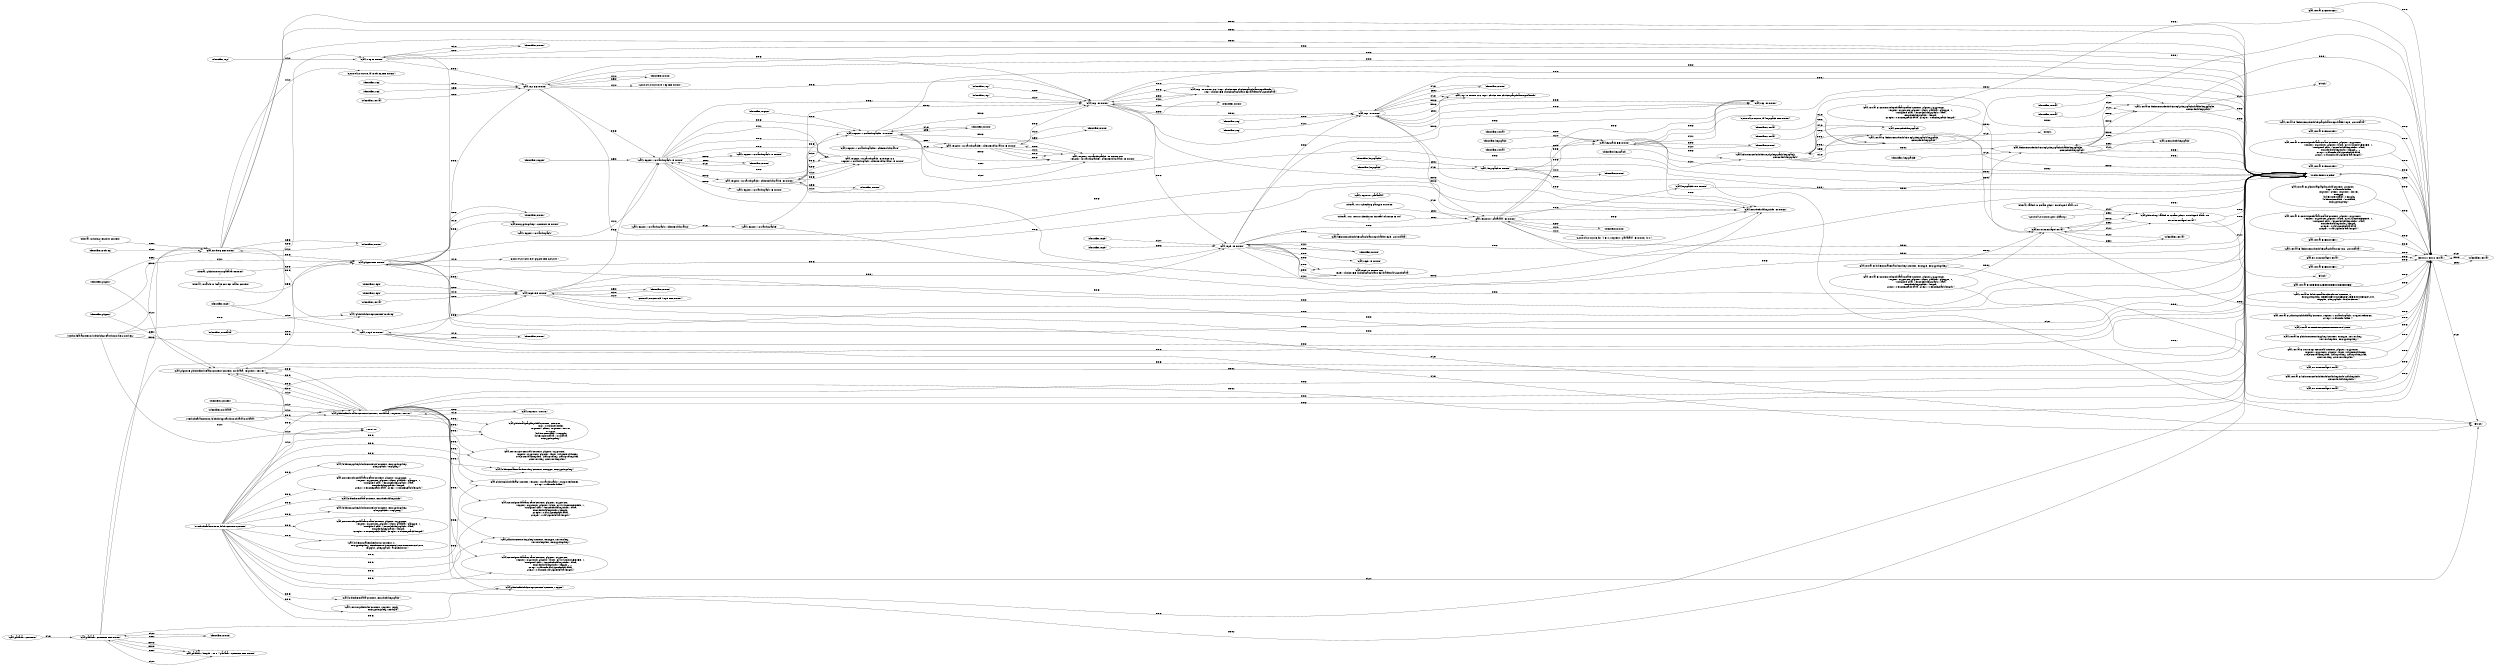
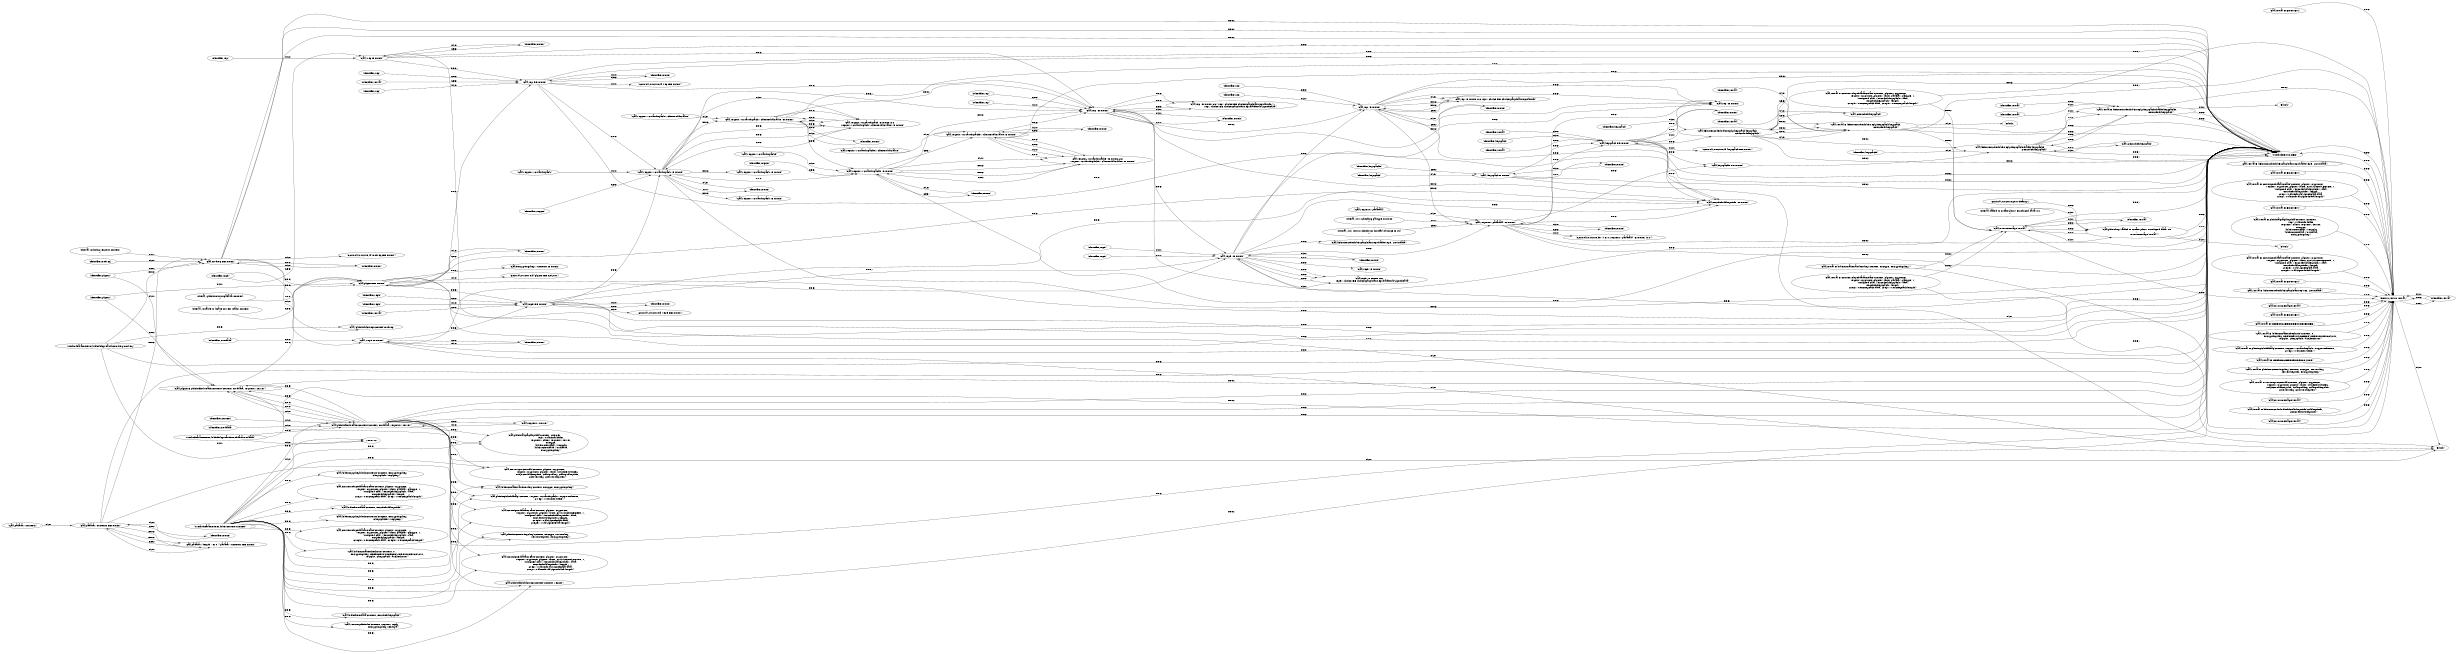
none -> (1669, 153)
(716, 227) -> (706, 118)
(1583, 294) -> (1644, 72)
